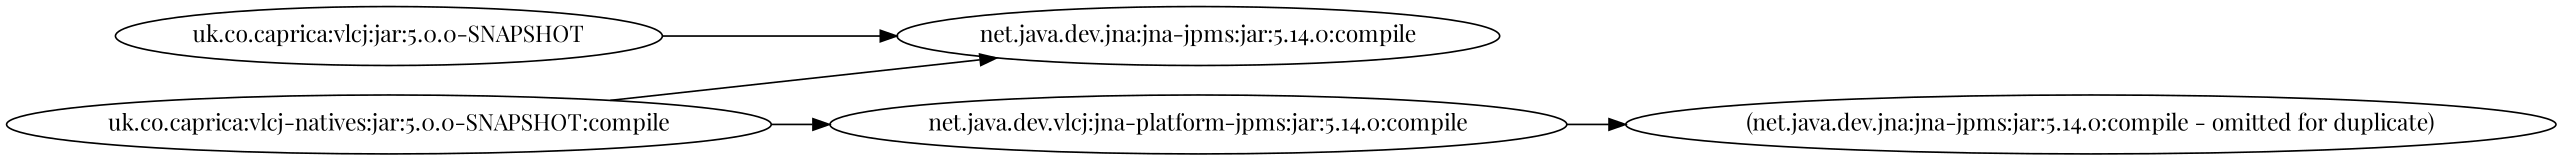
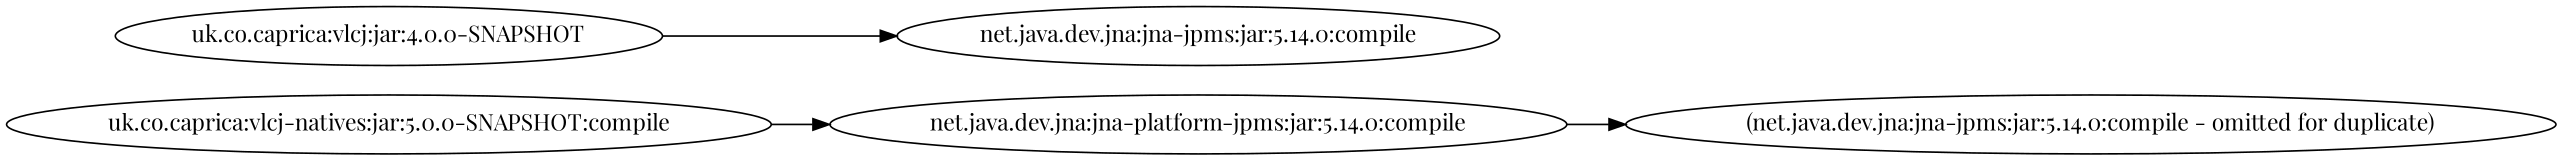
(389, 36) -> (389, 36)
(795, 80) -> none
(1198, 124) -> (1198, 124)
